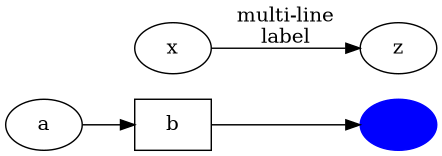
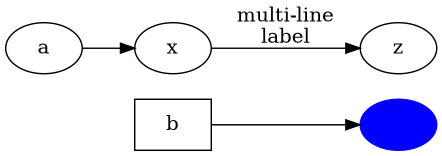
(101, 125) -> (101, 48)
